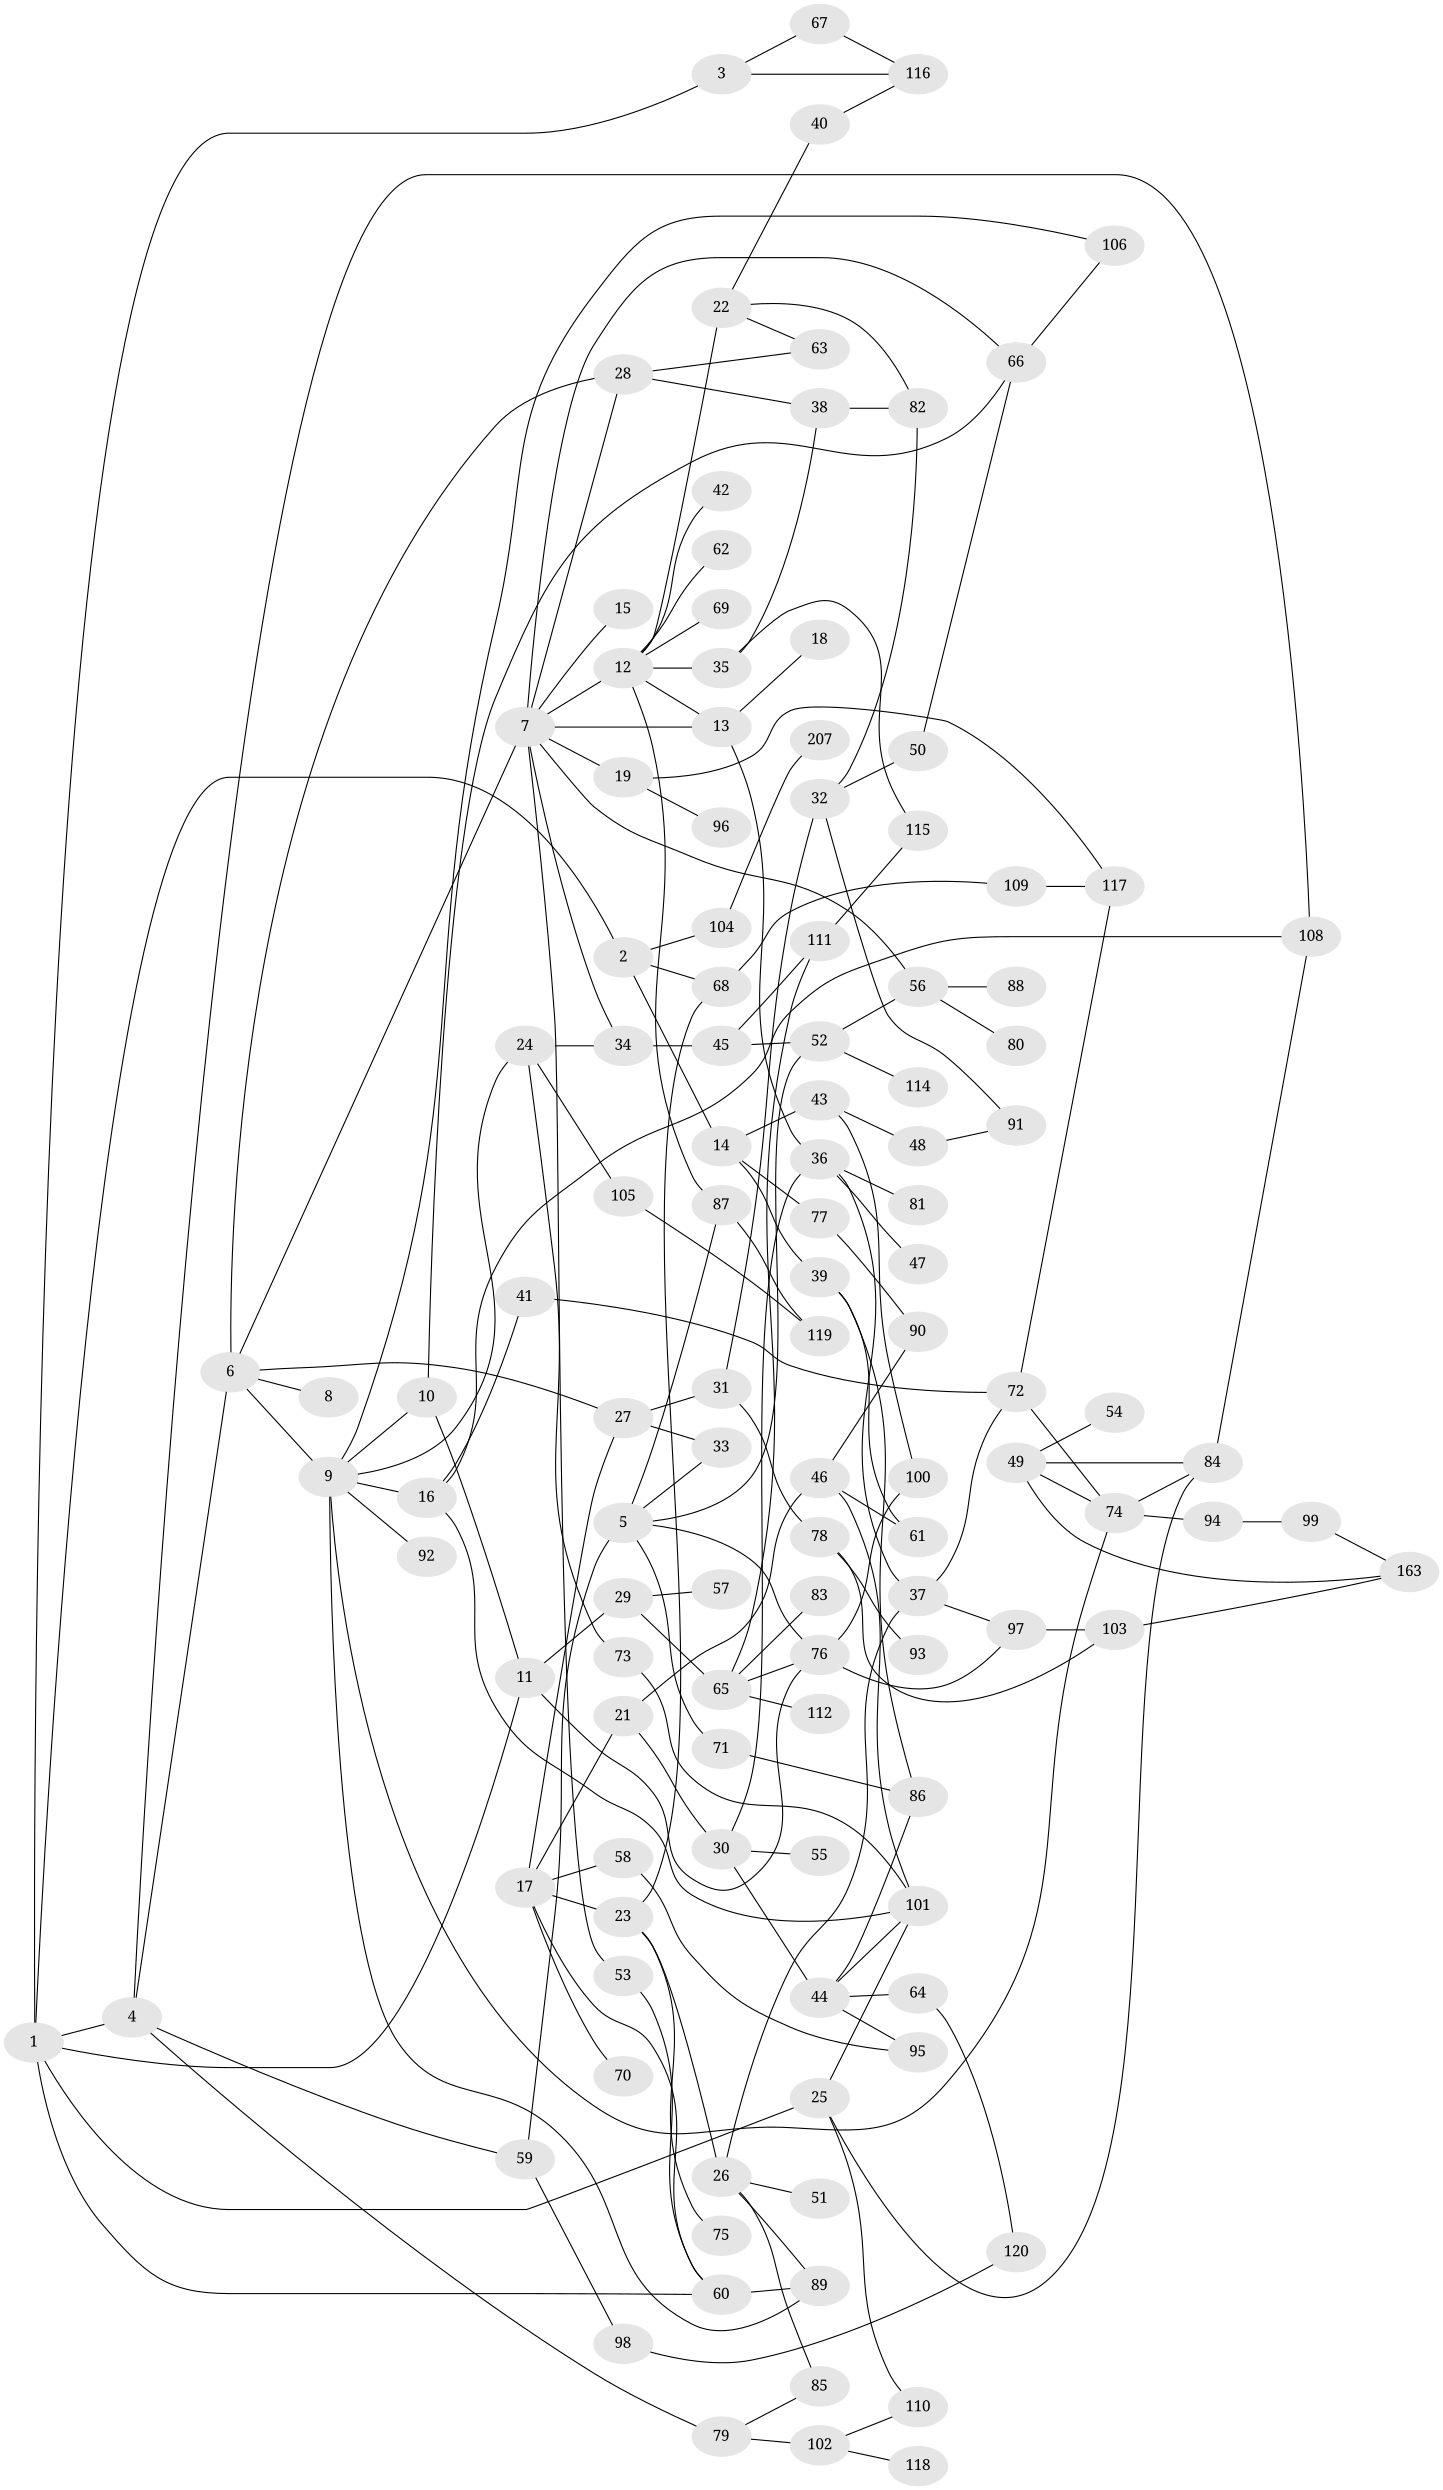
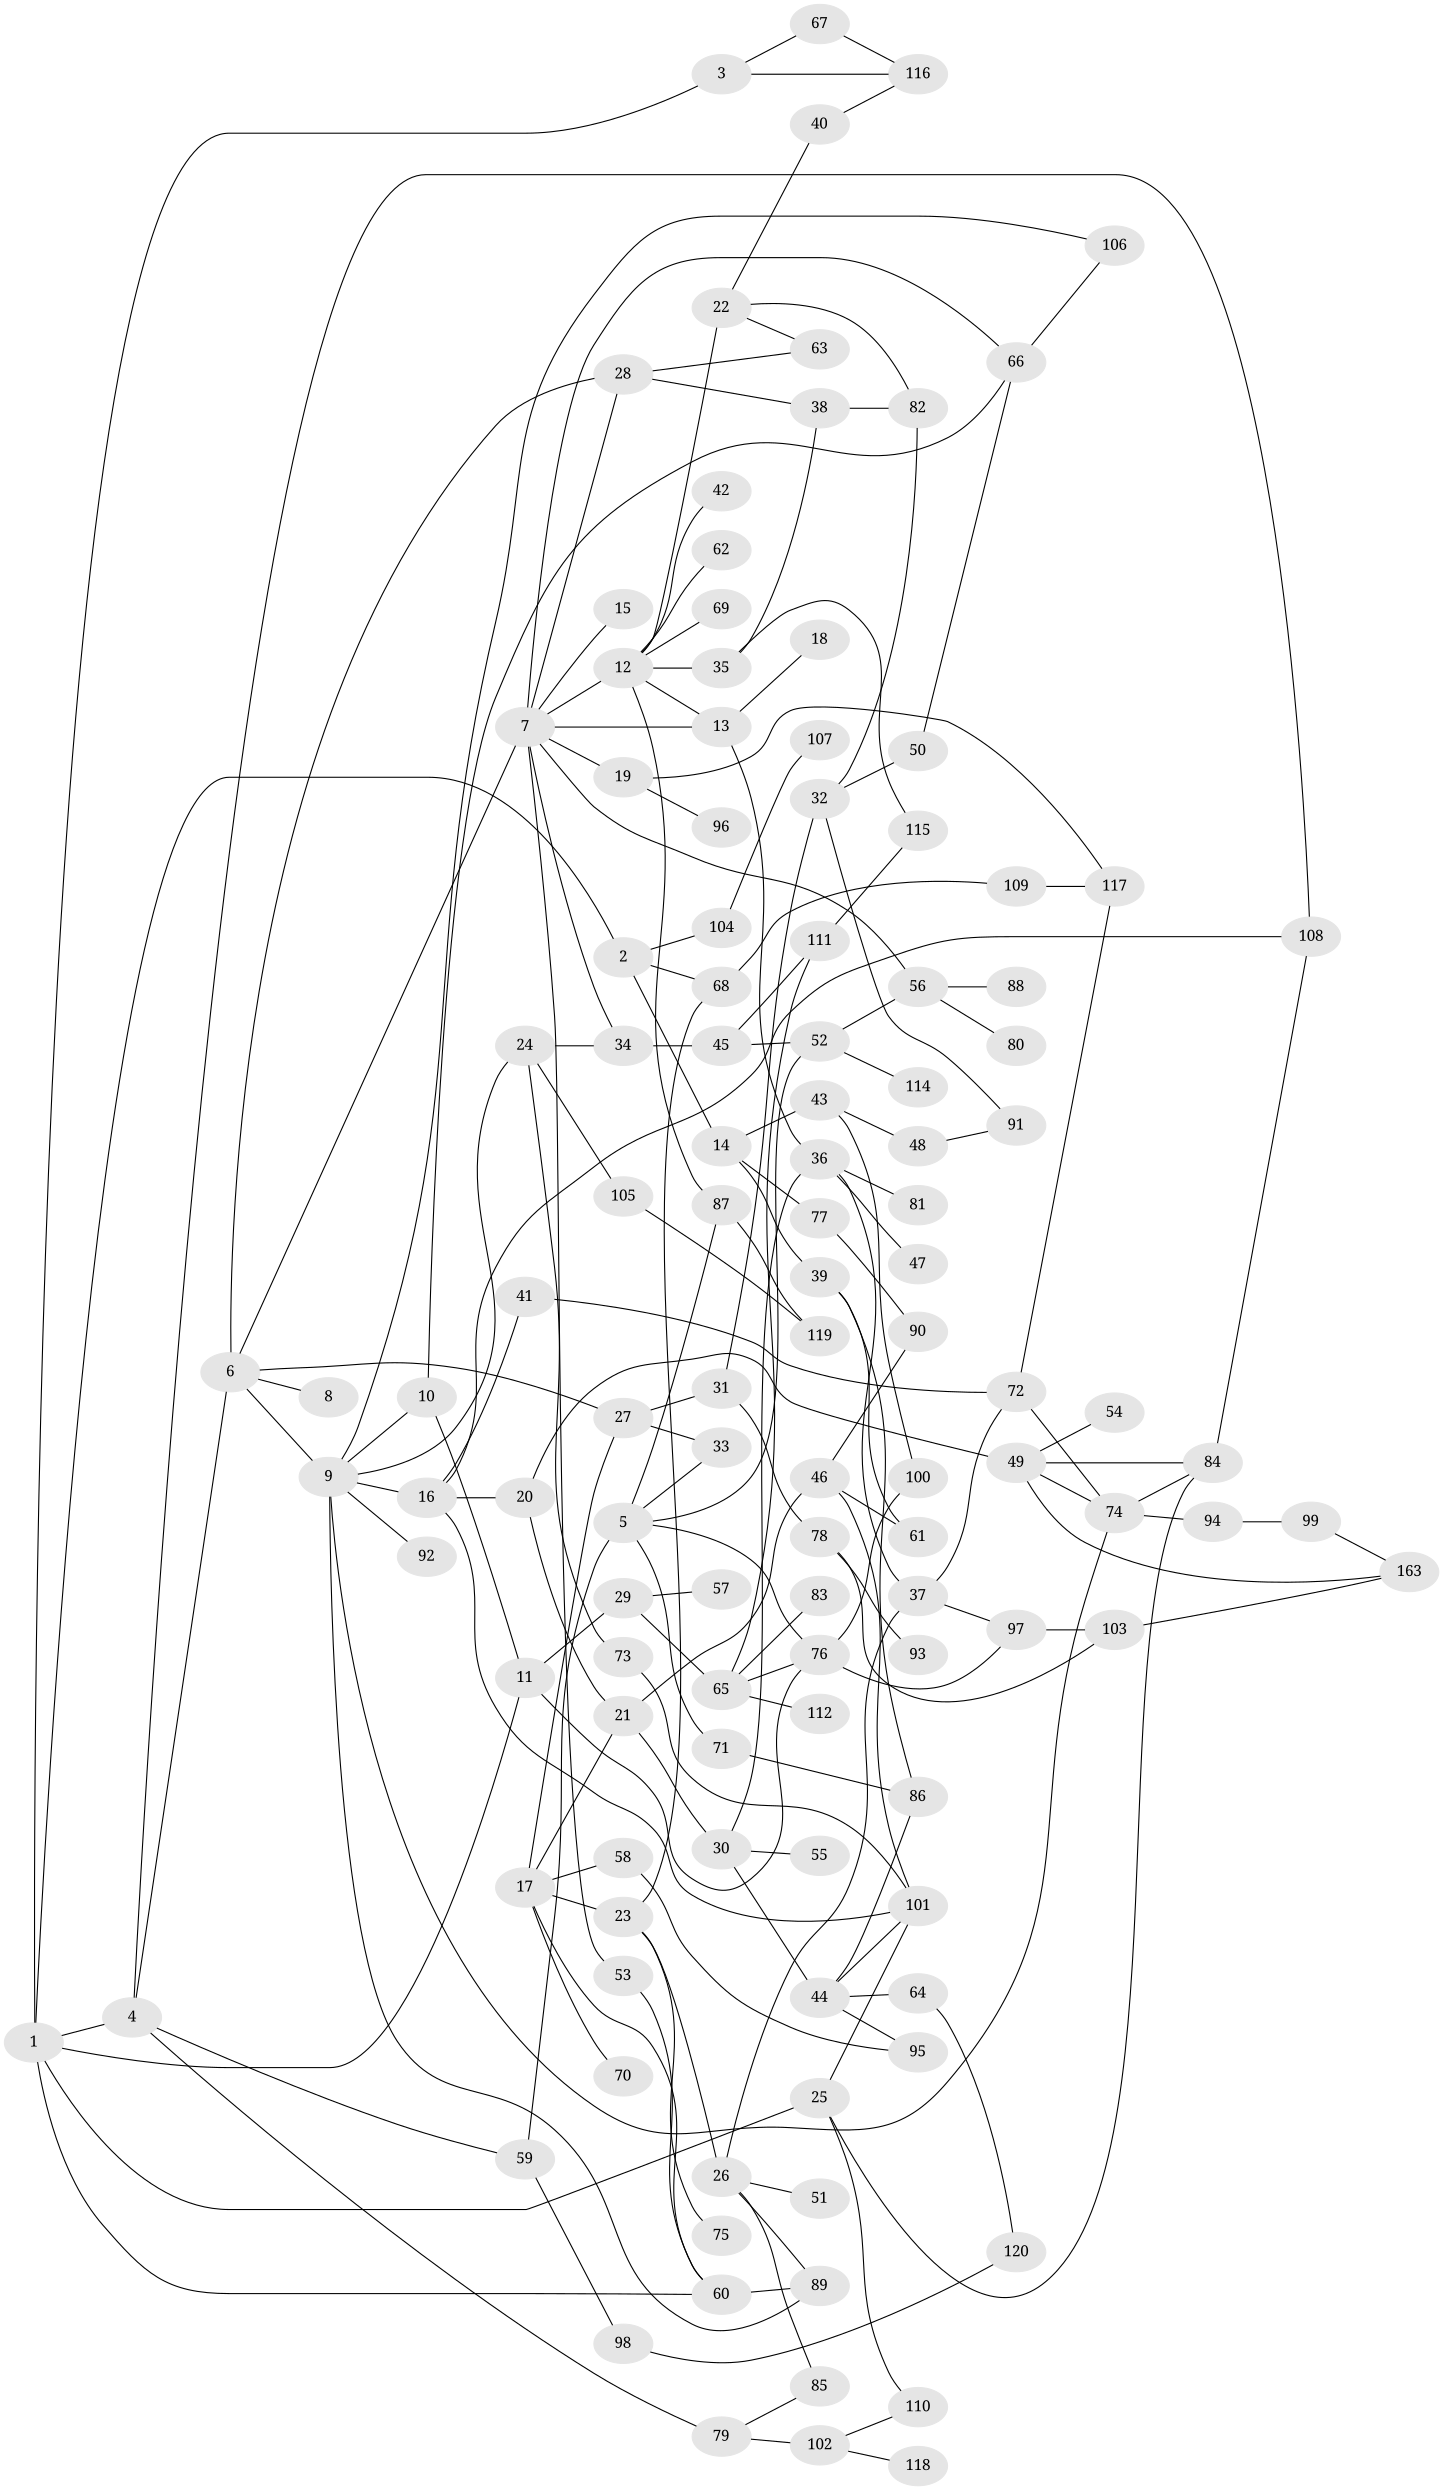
(820, 740) -> (820, 740)
none -> (525, 1498)
